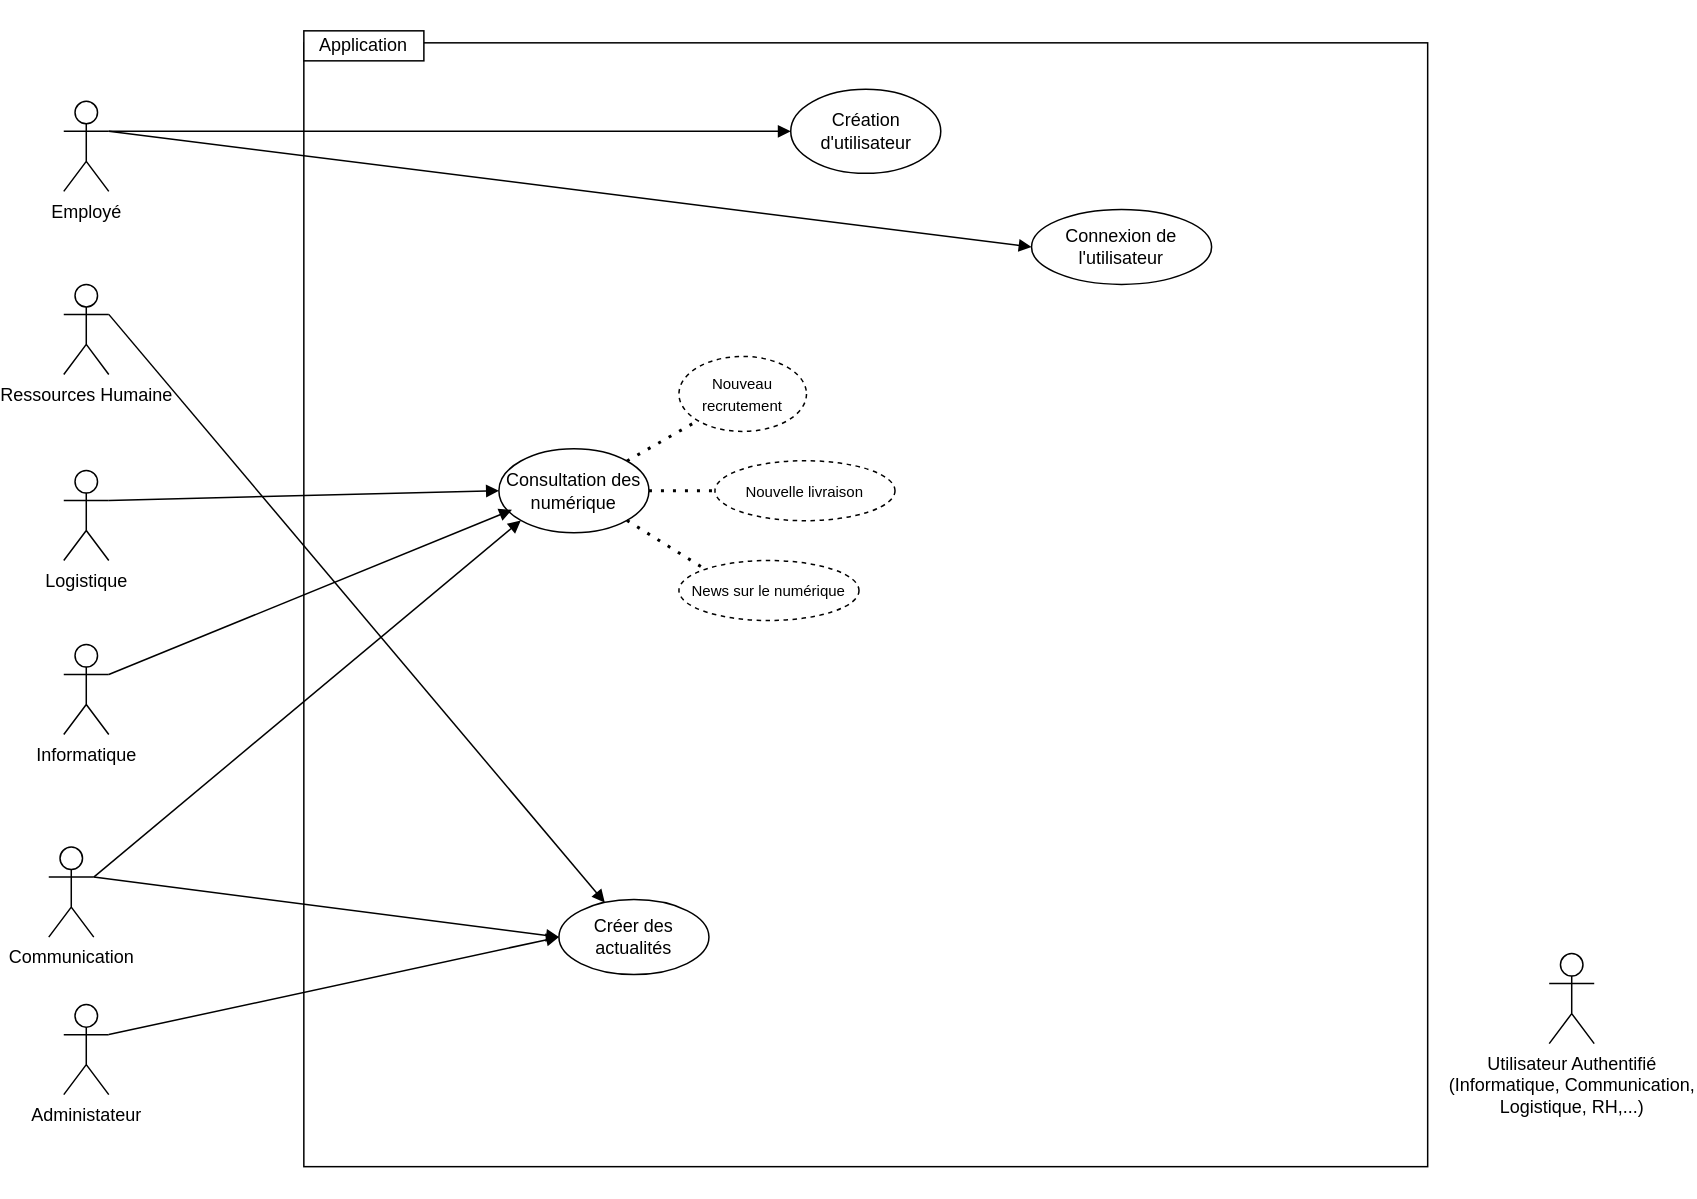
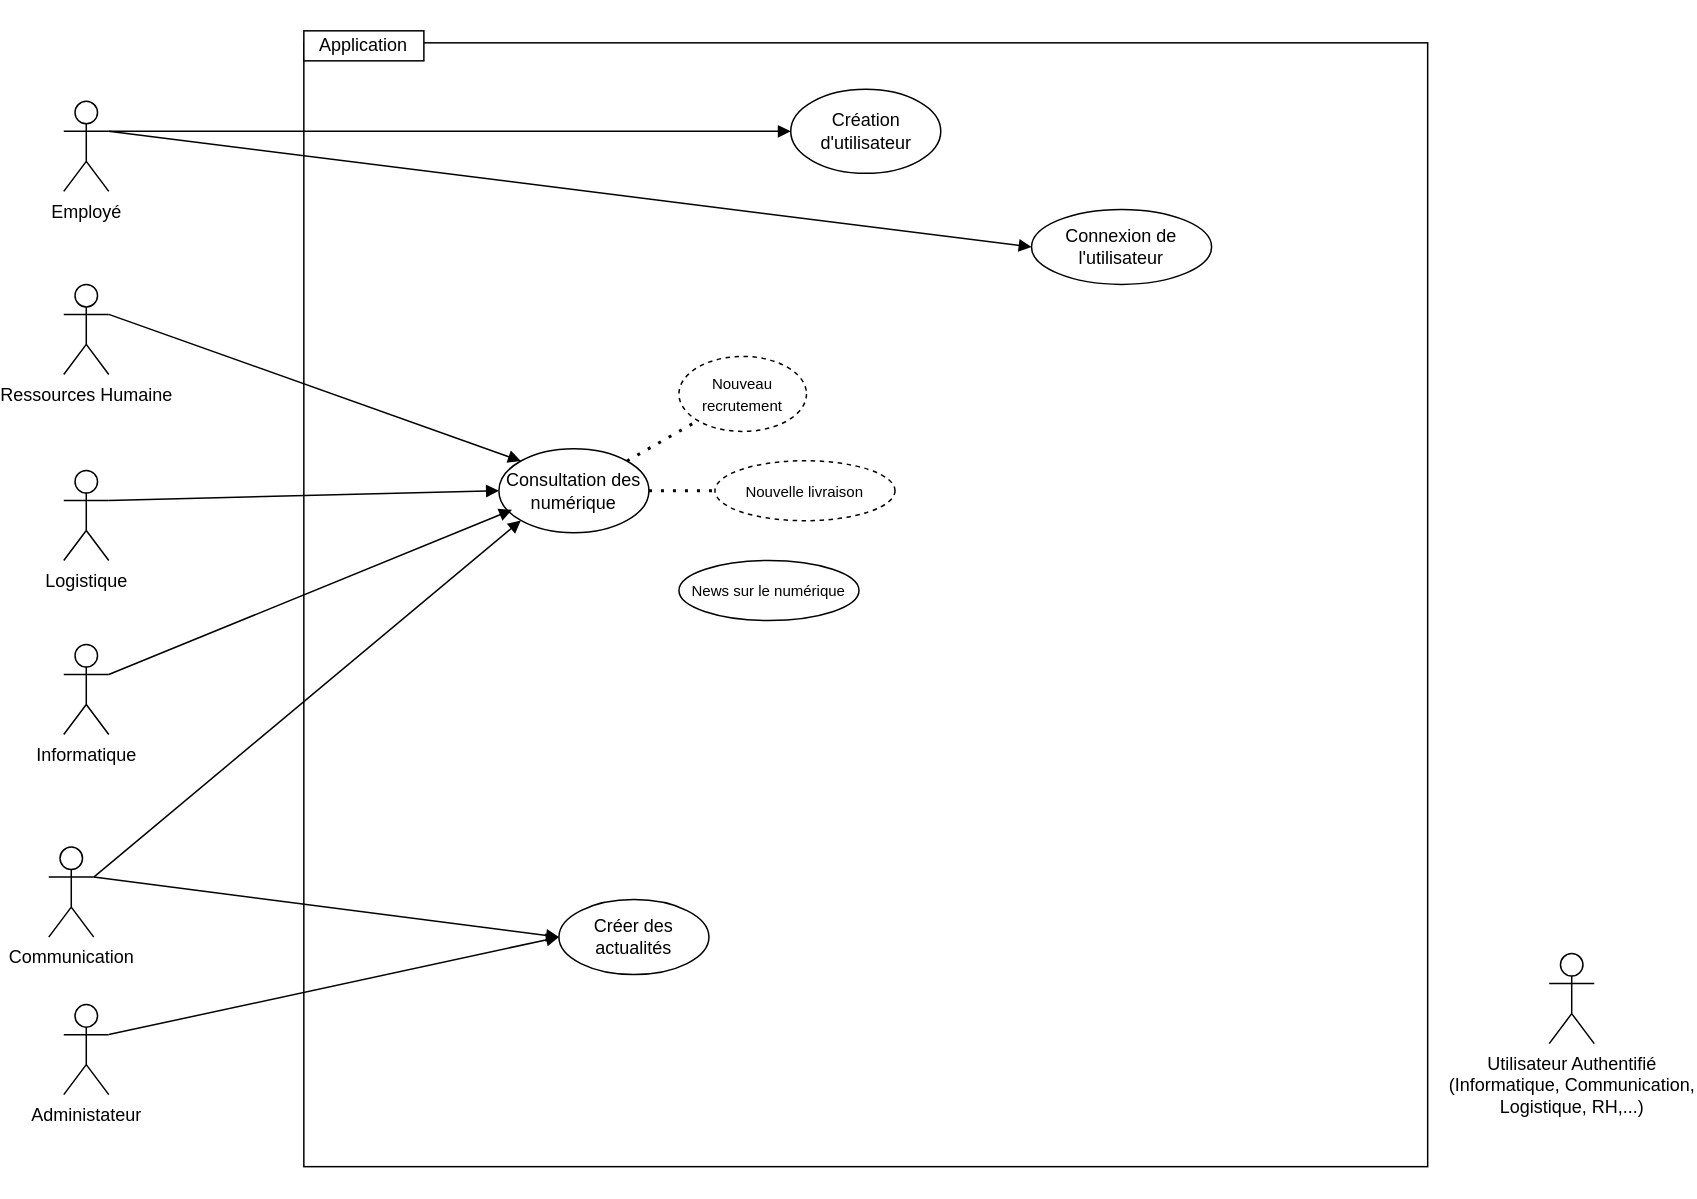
(666, 545) -> none
(769, 590) -> (769, 590)
(353, 604) -> (309, 385)
